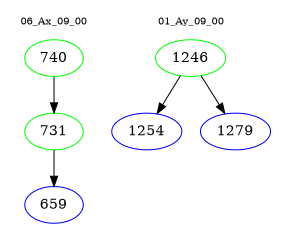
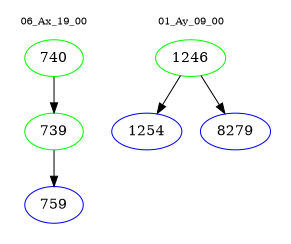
(54, 22) -> (54, 22)
(54, 132) -> (54, 132)
(235, 132) -> (235, 132)
(54, 205) -> (54, 205)
